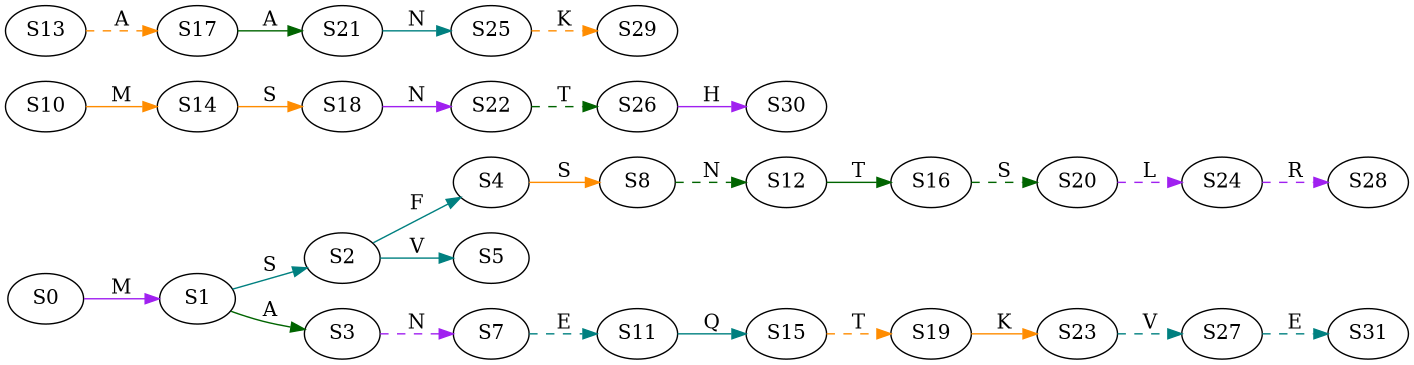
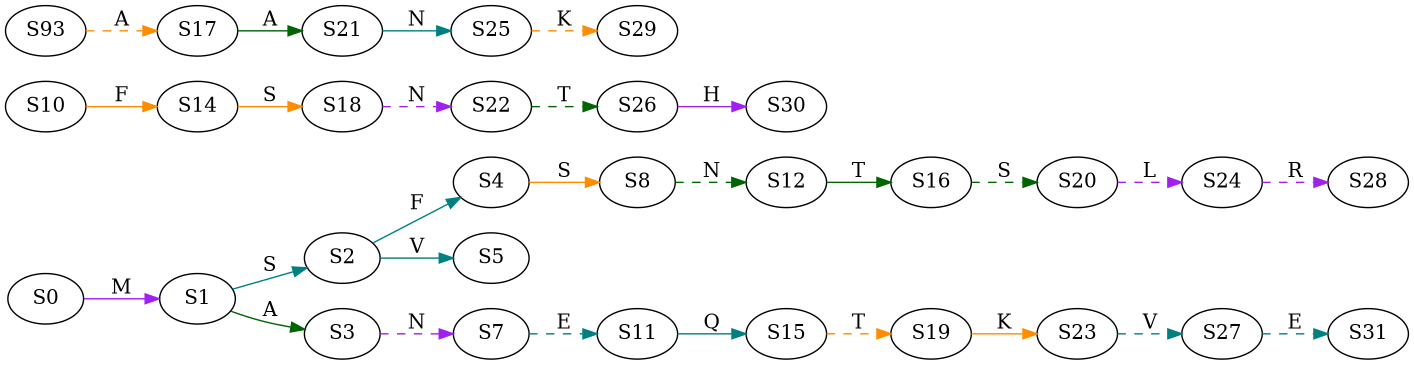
(46, 31) -> (46, 31)
(122, 96) -> (122, 96)
(409, 107) -> (409, 107)
